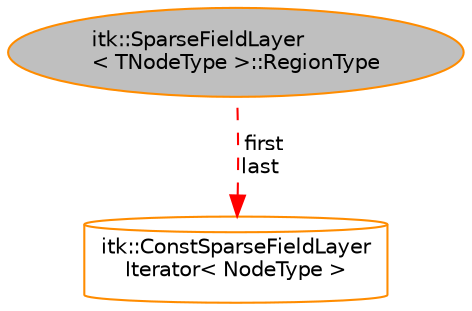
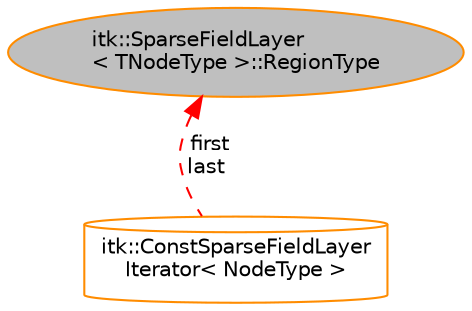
(238, 146) -> (181, 167)
